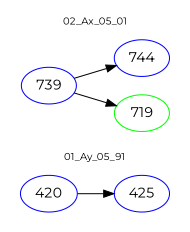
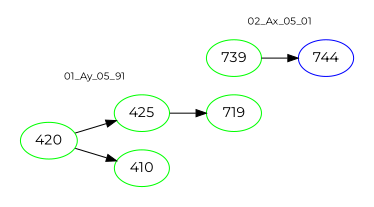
(49, 86) -> (234, 58)
(90, 98) -> (184, 113)
none -> (142, 168)
(49, 194) -> (49, 141)
(142, 194) -> (142, 113)
